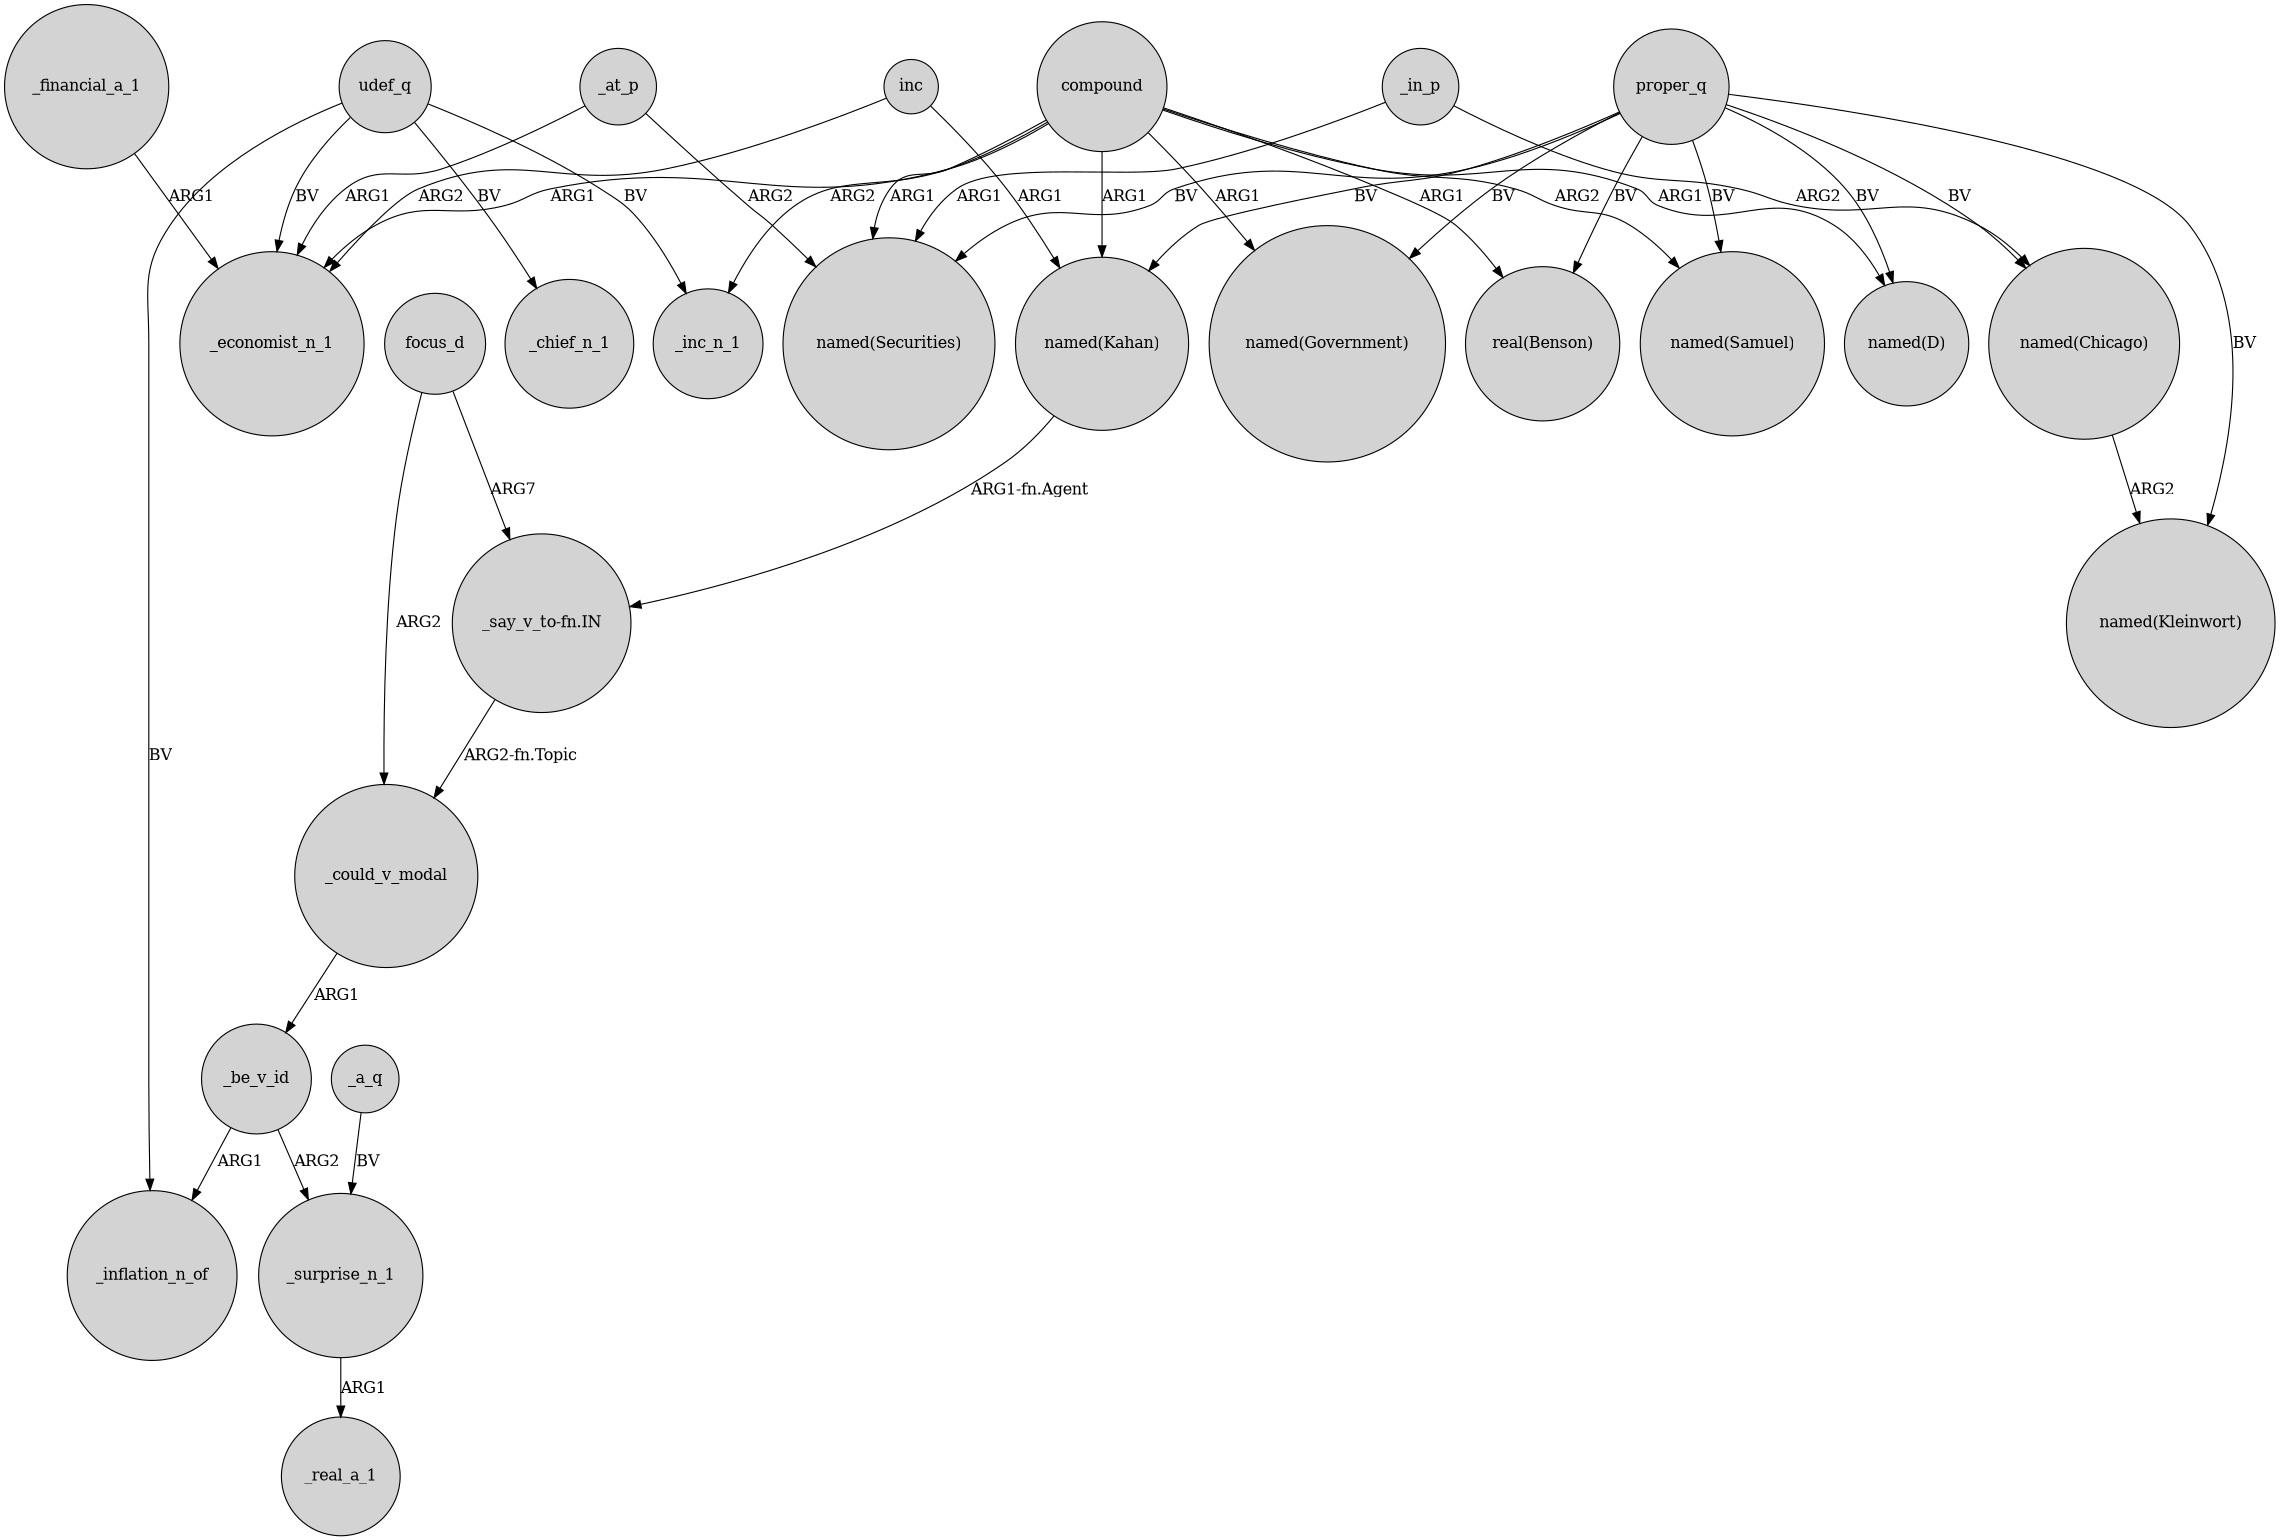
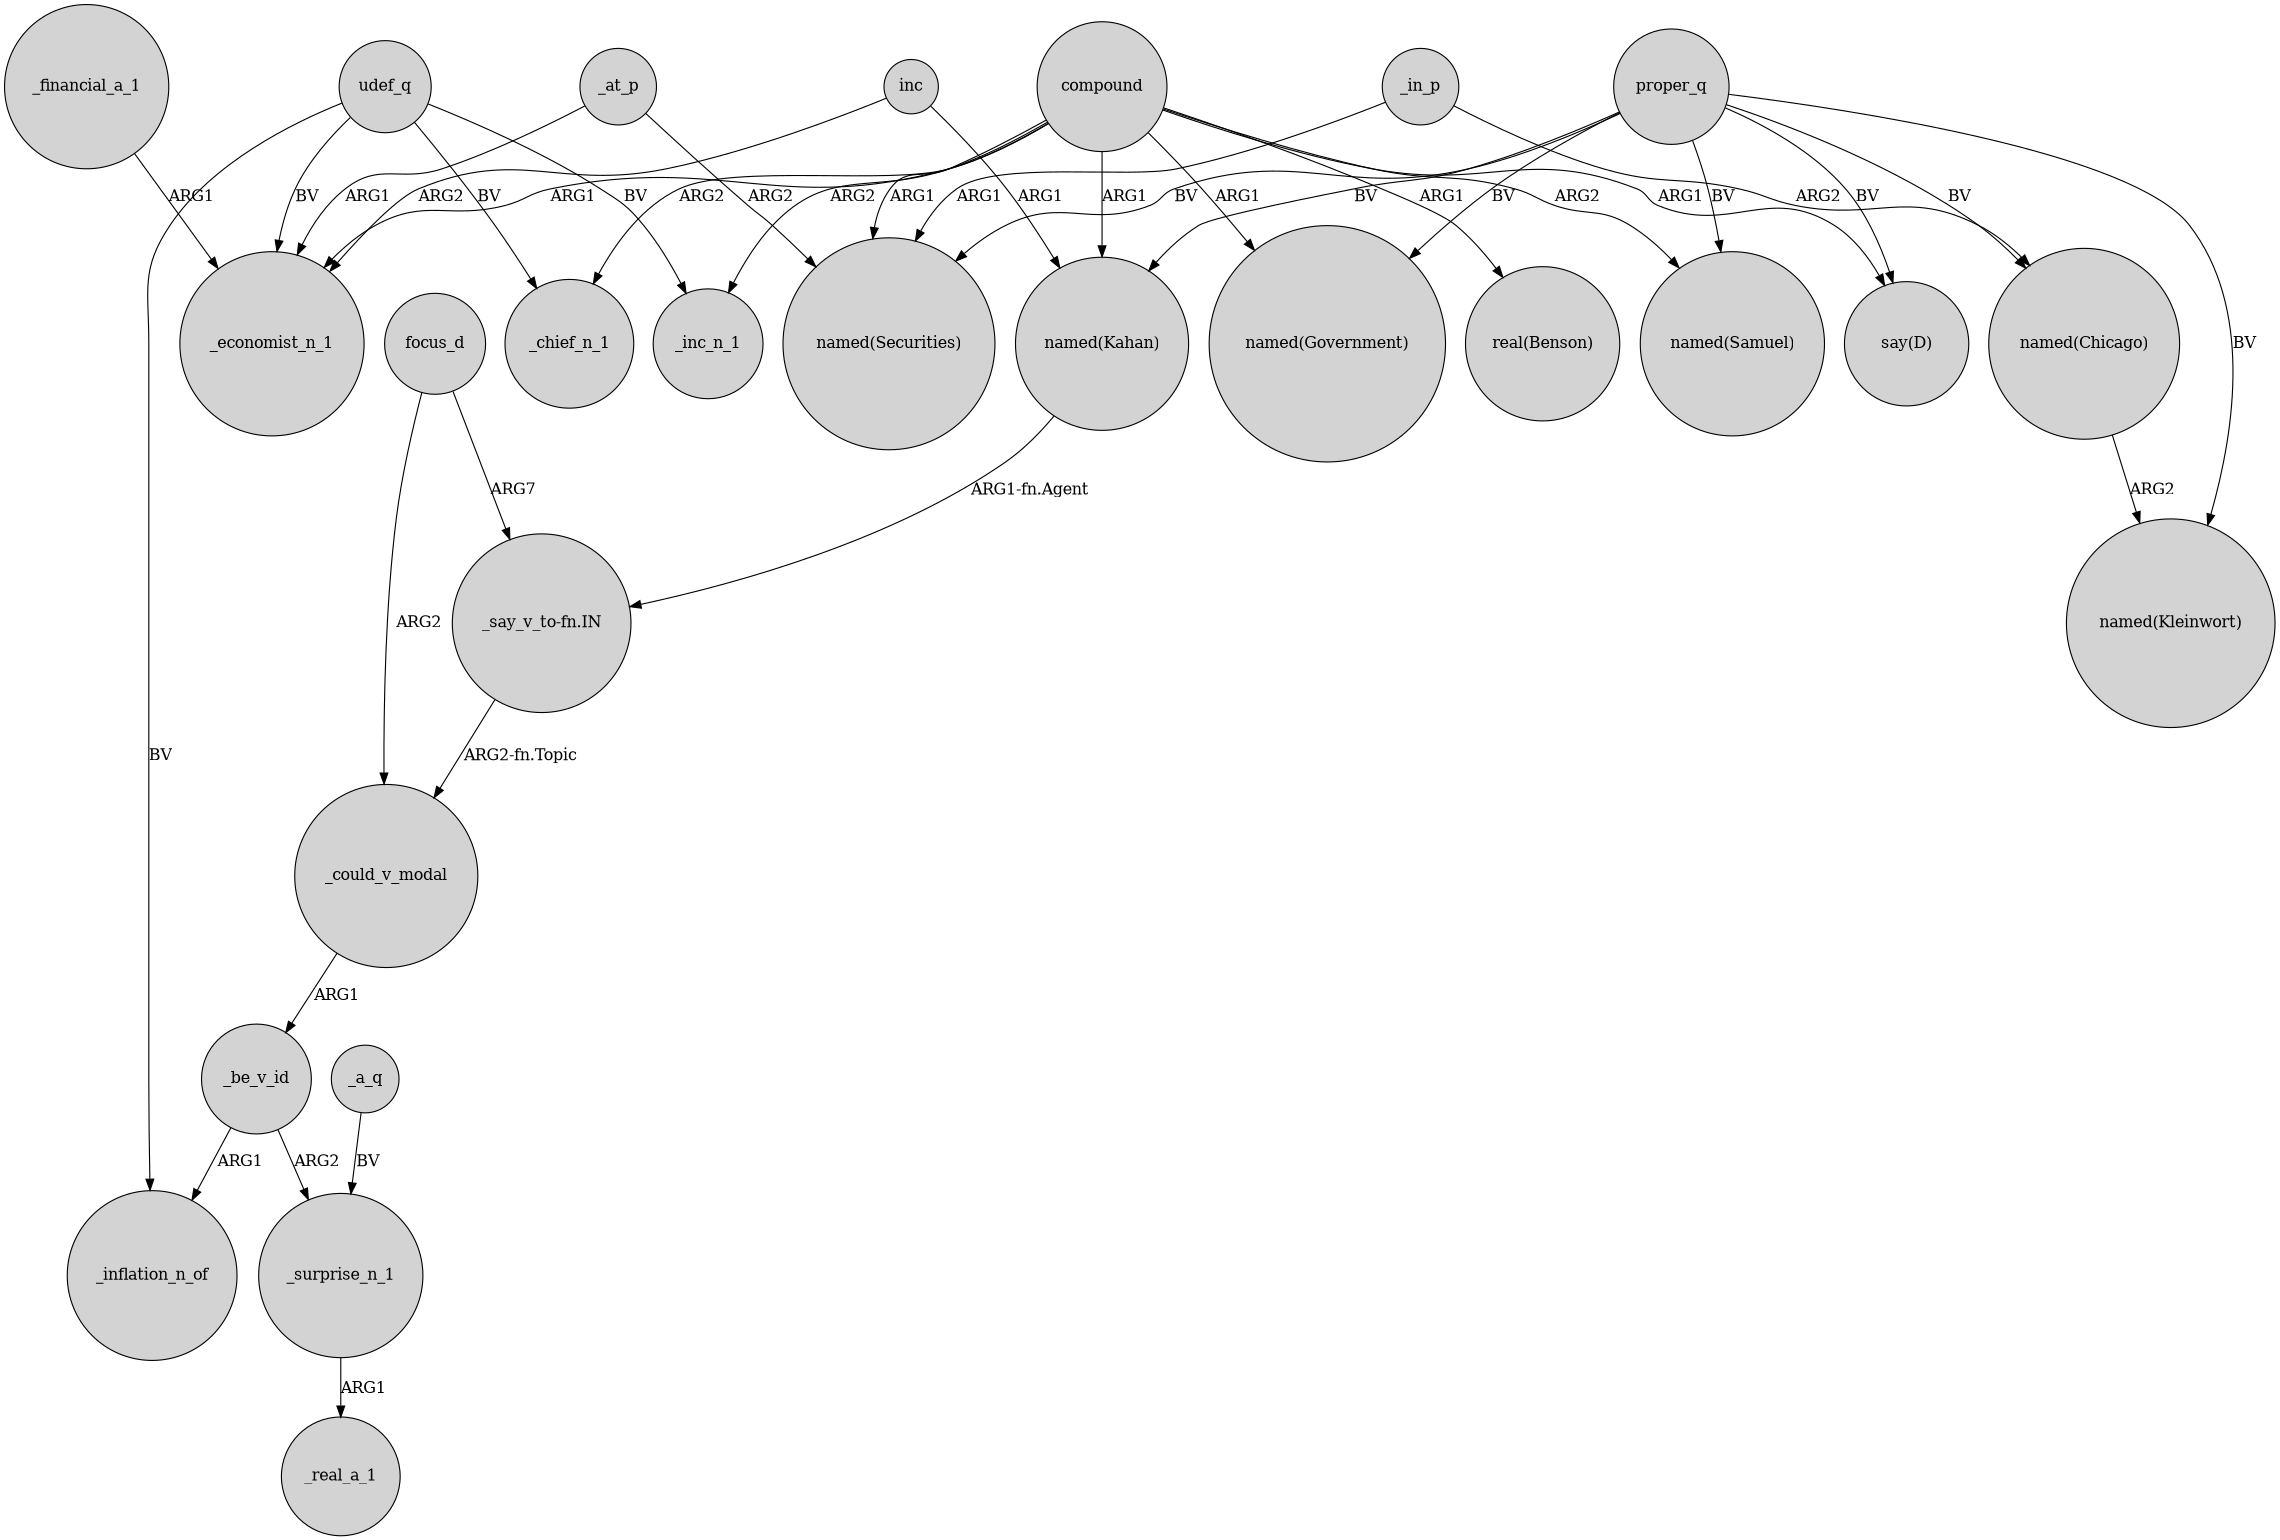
none -> (809, 176)
(1609, 199) -> none
(1907, 344) -> (1907, 344)
